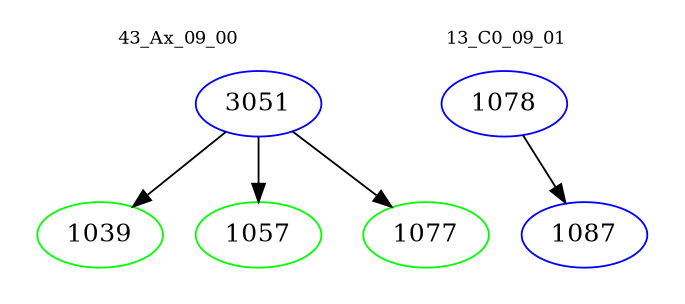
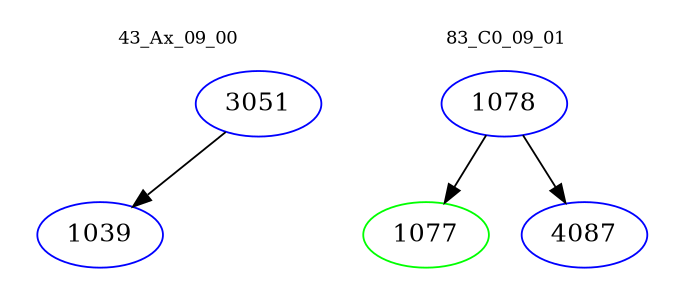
(506, 39) -> (506, 39)
(324, 155) -> (470, 161)
(100, 235) -> (100, 235)
(259, 235) -> none
(584, 235) -> (584, 235)
